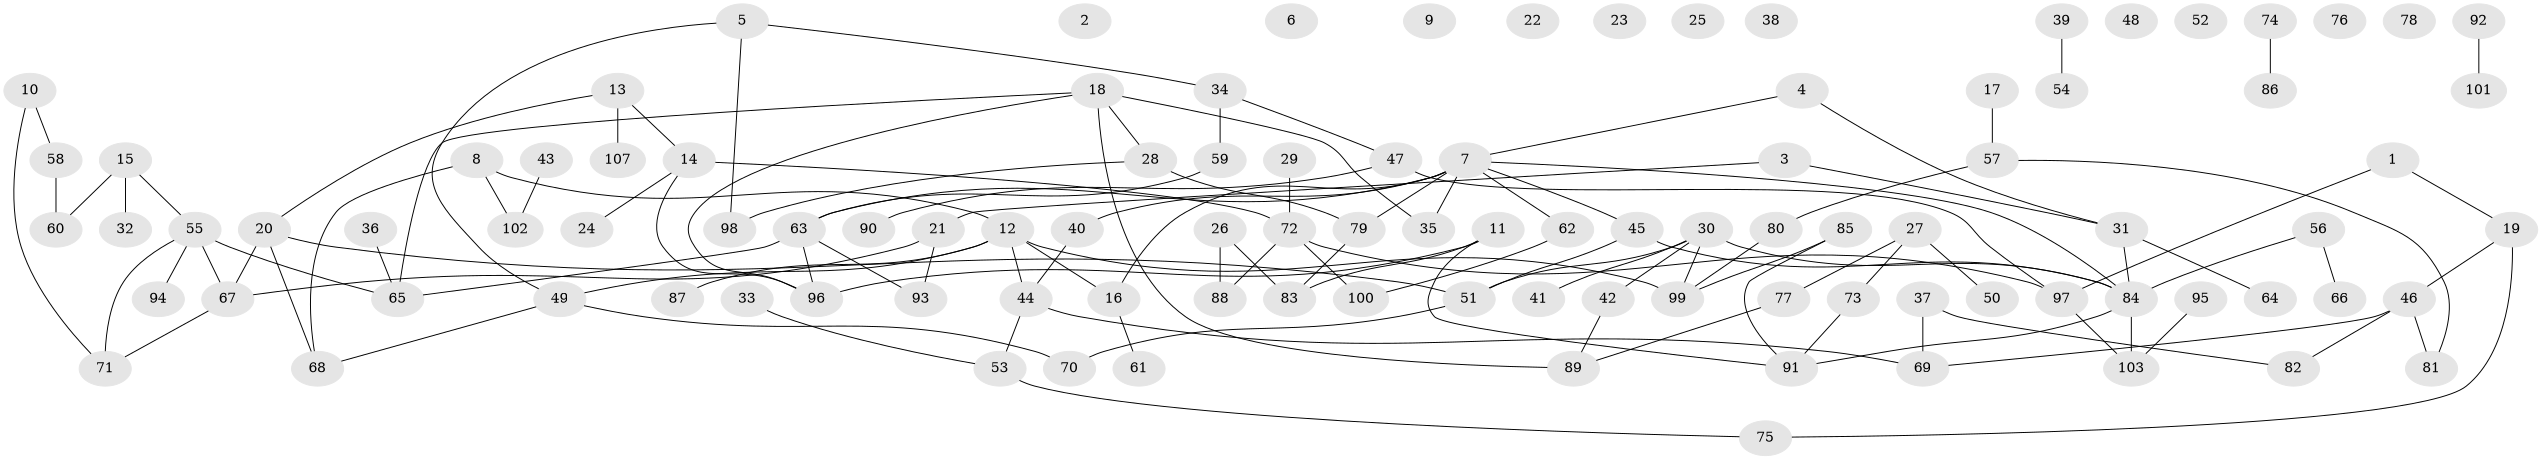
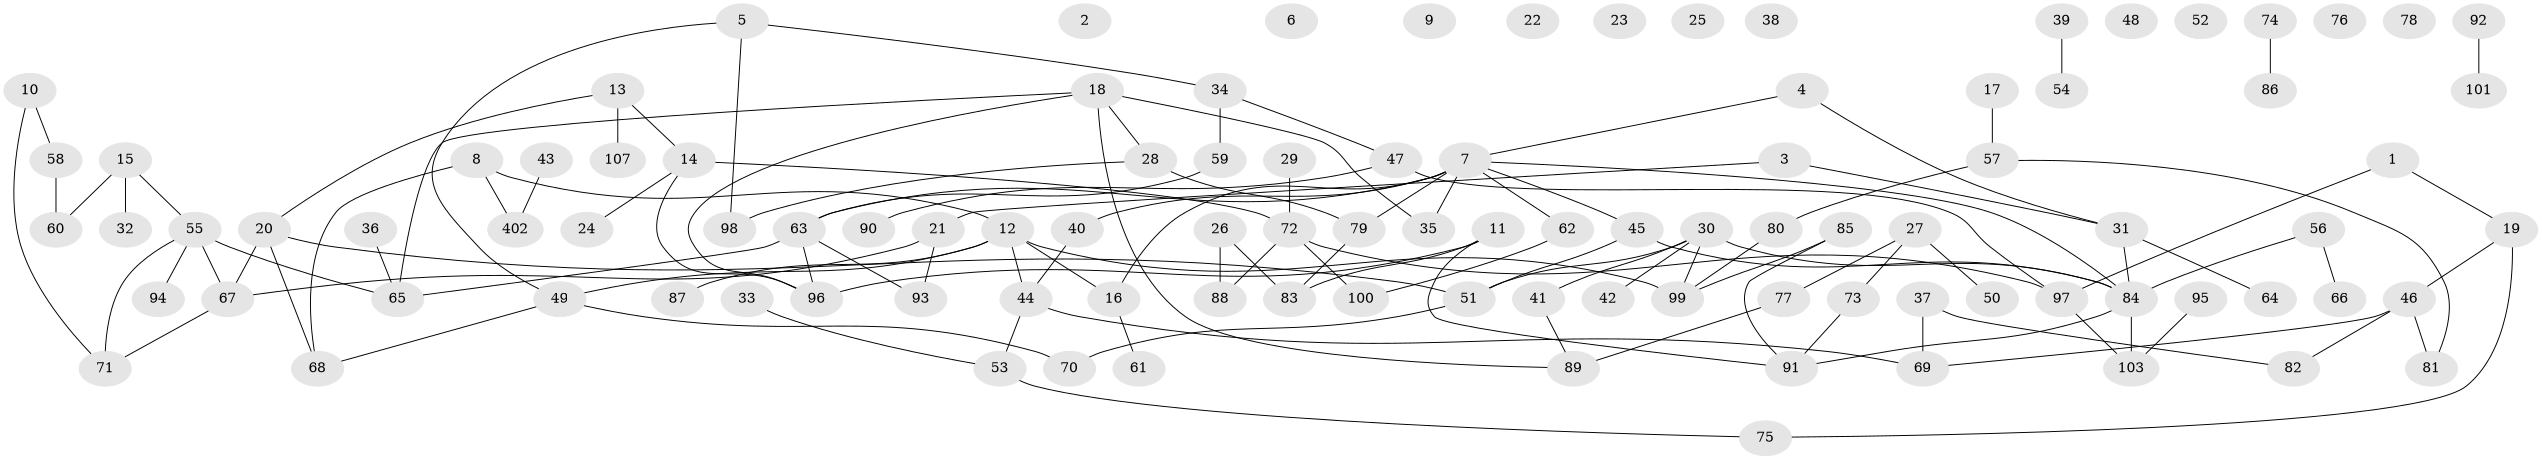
(515, 230) -> (515, 230)
(1591, 333) -> (1556, 333)
